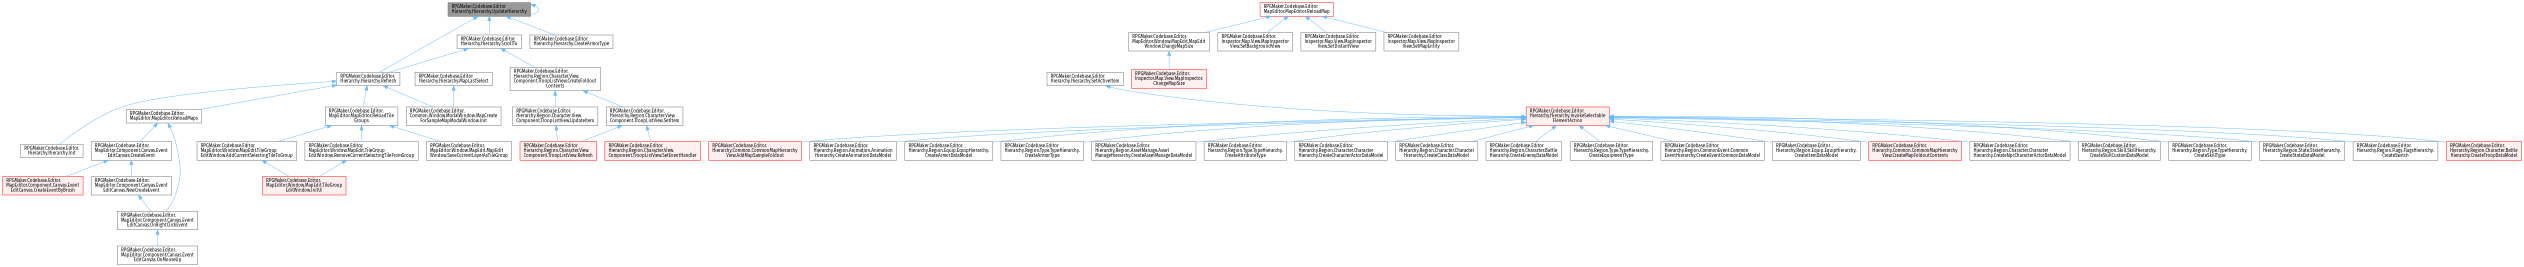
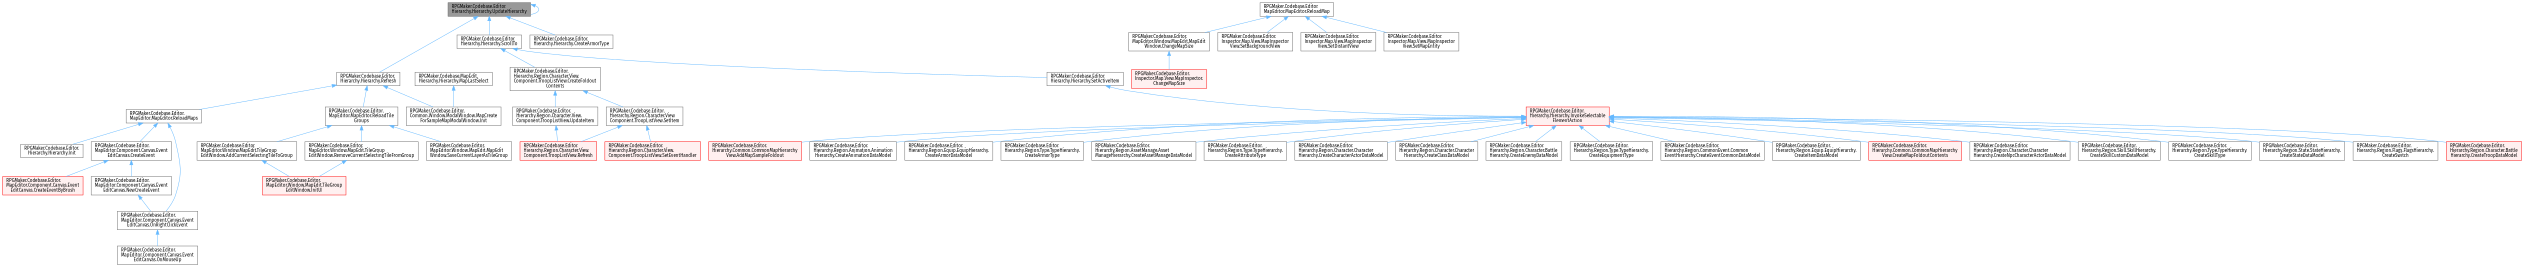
(1297, 9) -> (1297, 9)
(427, 61) -> (782, 69)
(454, 79) -> (454, 79)
(190, 94) -> (106, 134)
